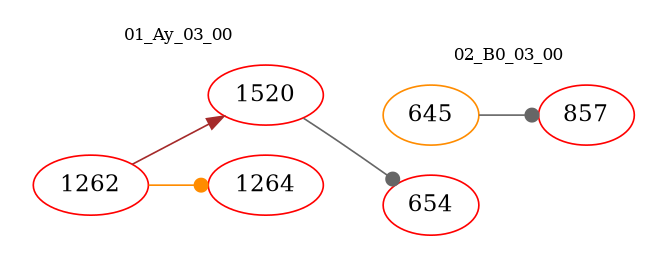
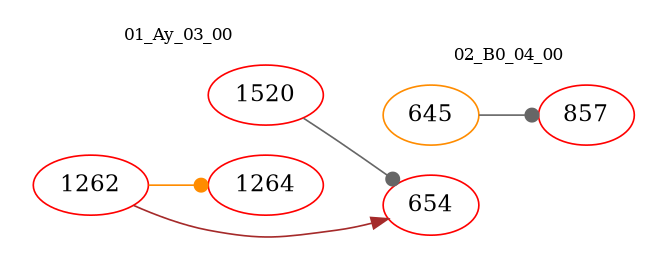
(509, 56) -> (509, 56)
(171, 144) -> (251, 236)
